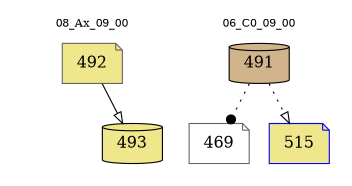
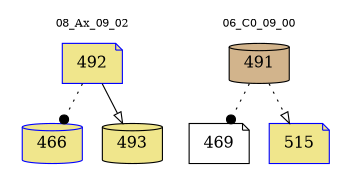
(92, 24) -> (92, 24)
(92, 63) -> (92, 63)
none -> (52, 144)
(219, 144) -> (219, 144)
